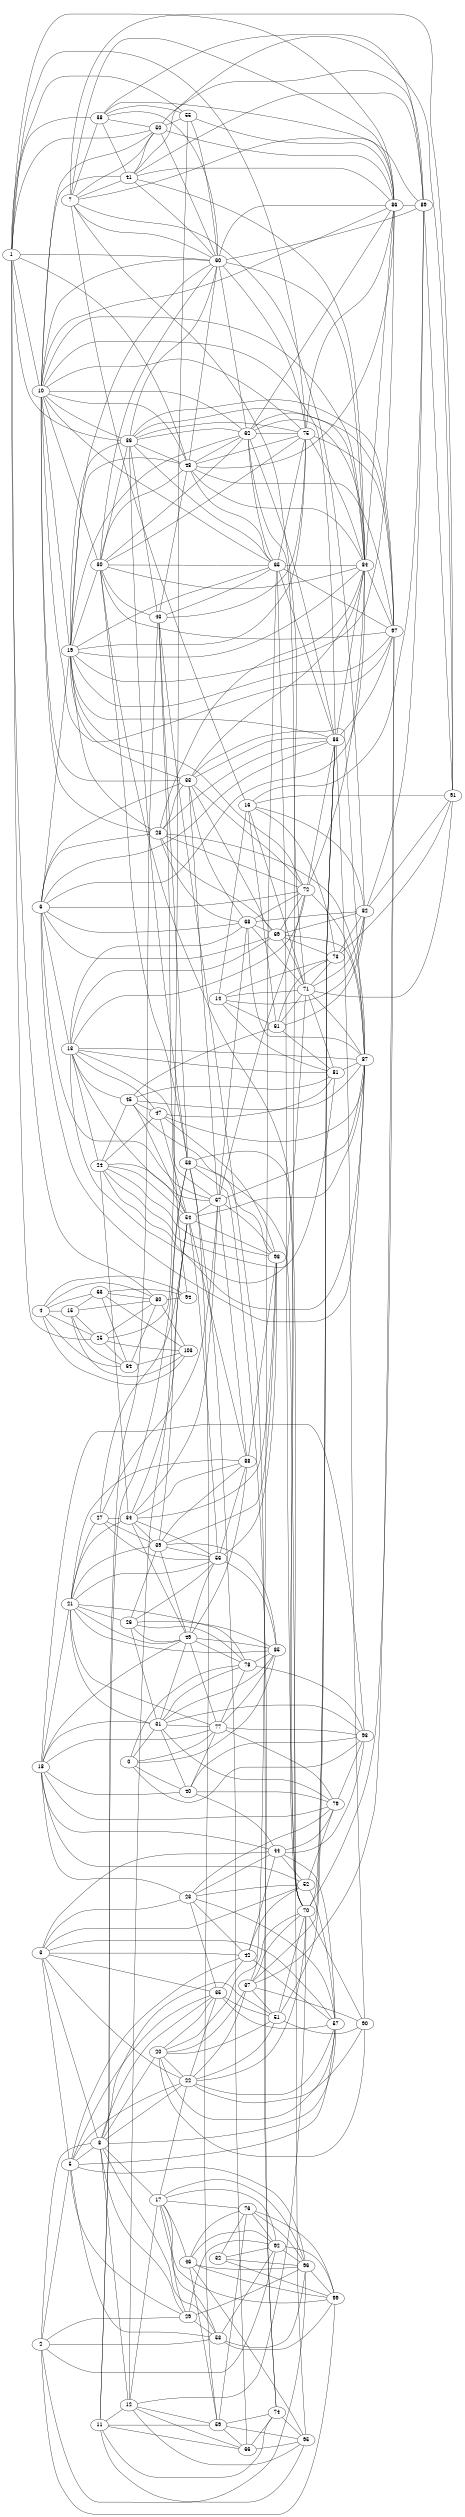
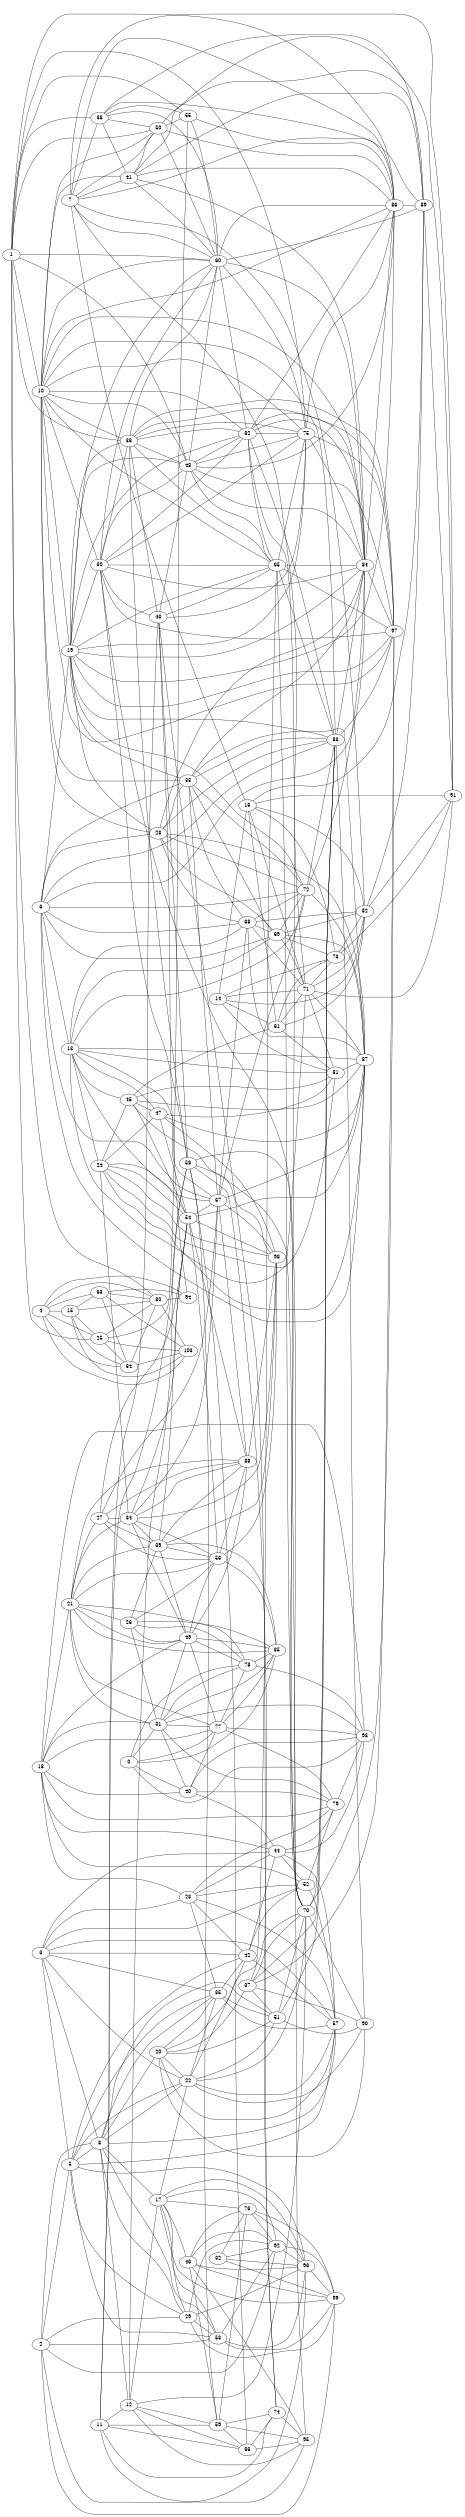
none -> (172, 1477)
(226, 2038) -> (219, 2019)
none -> (268, 2354)
